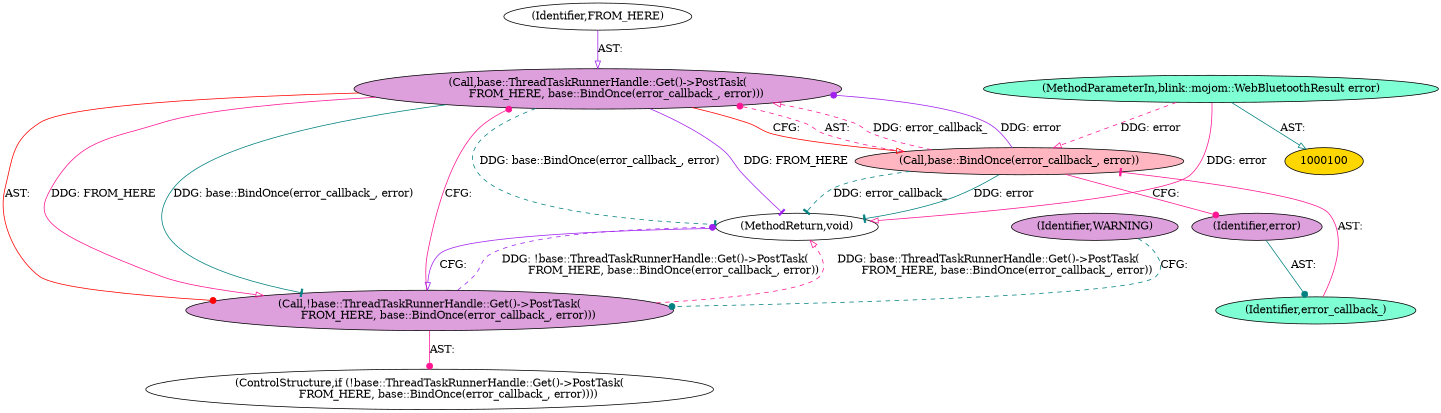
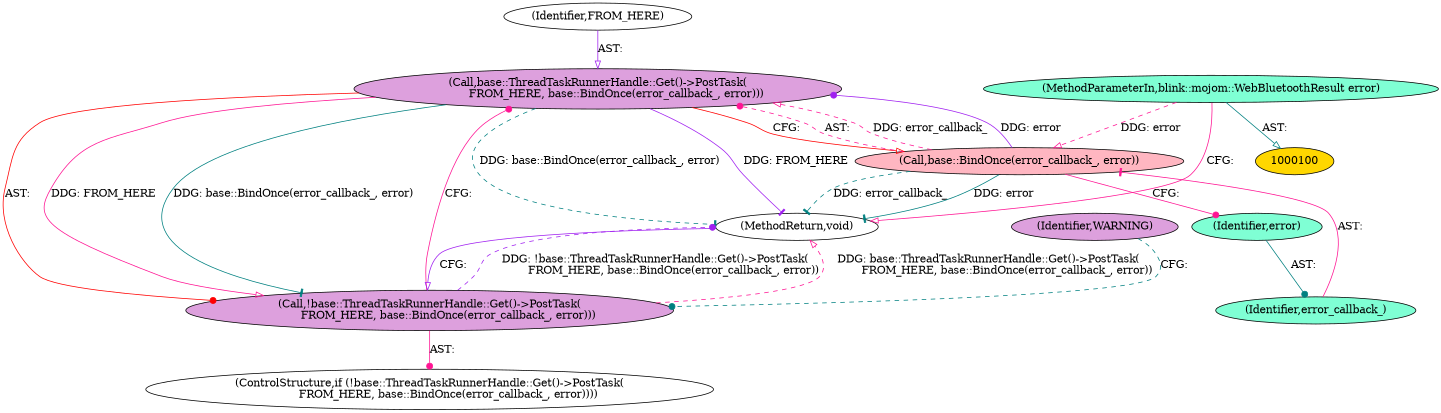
(1237, 161) -> (1222, 161)
(1257, 227) -> (1257, 227)
